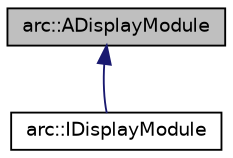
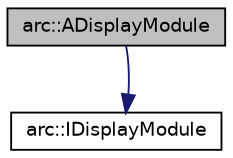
(104, 89) -> (129, 70)
